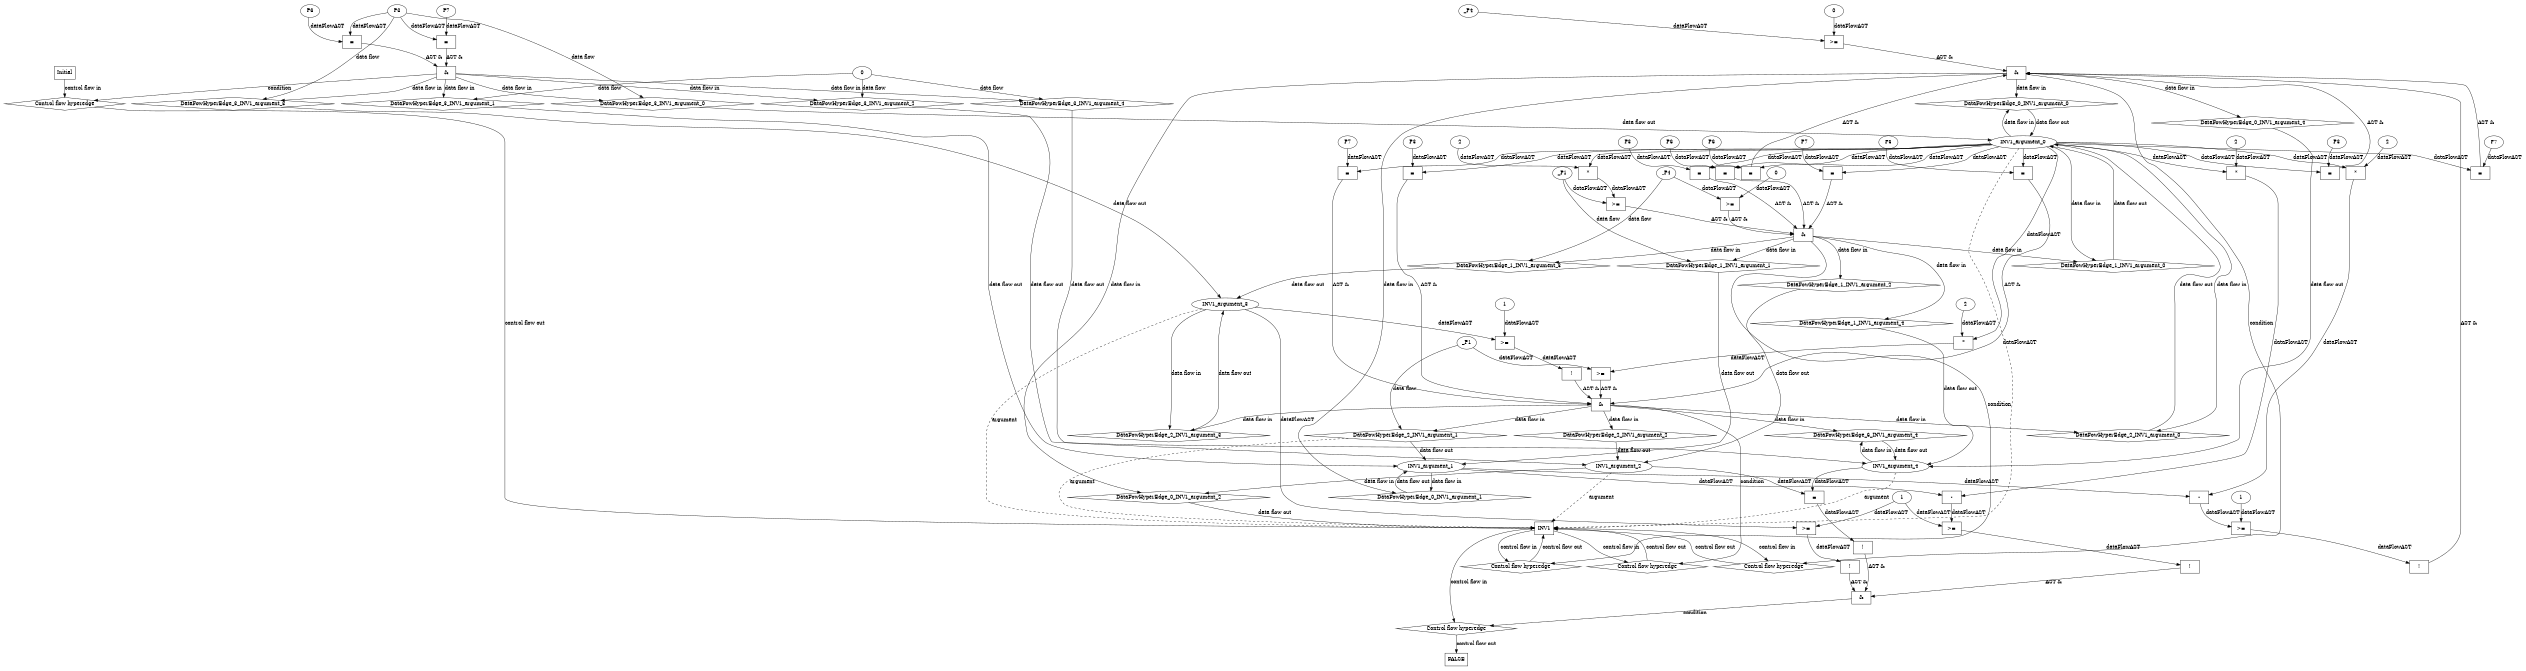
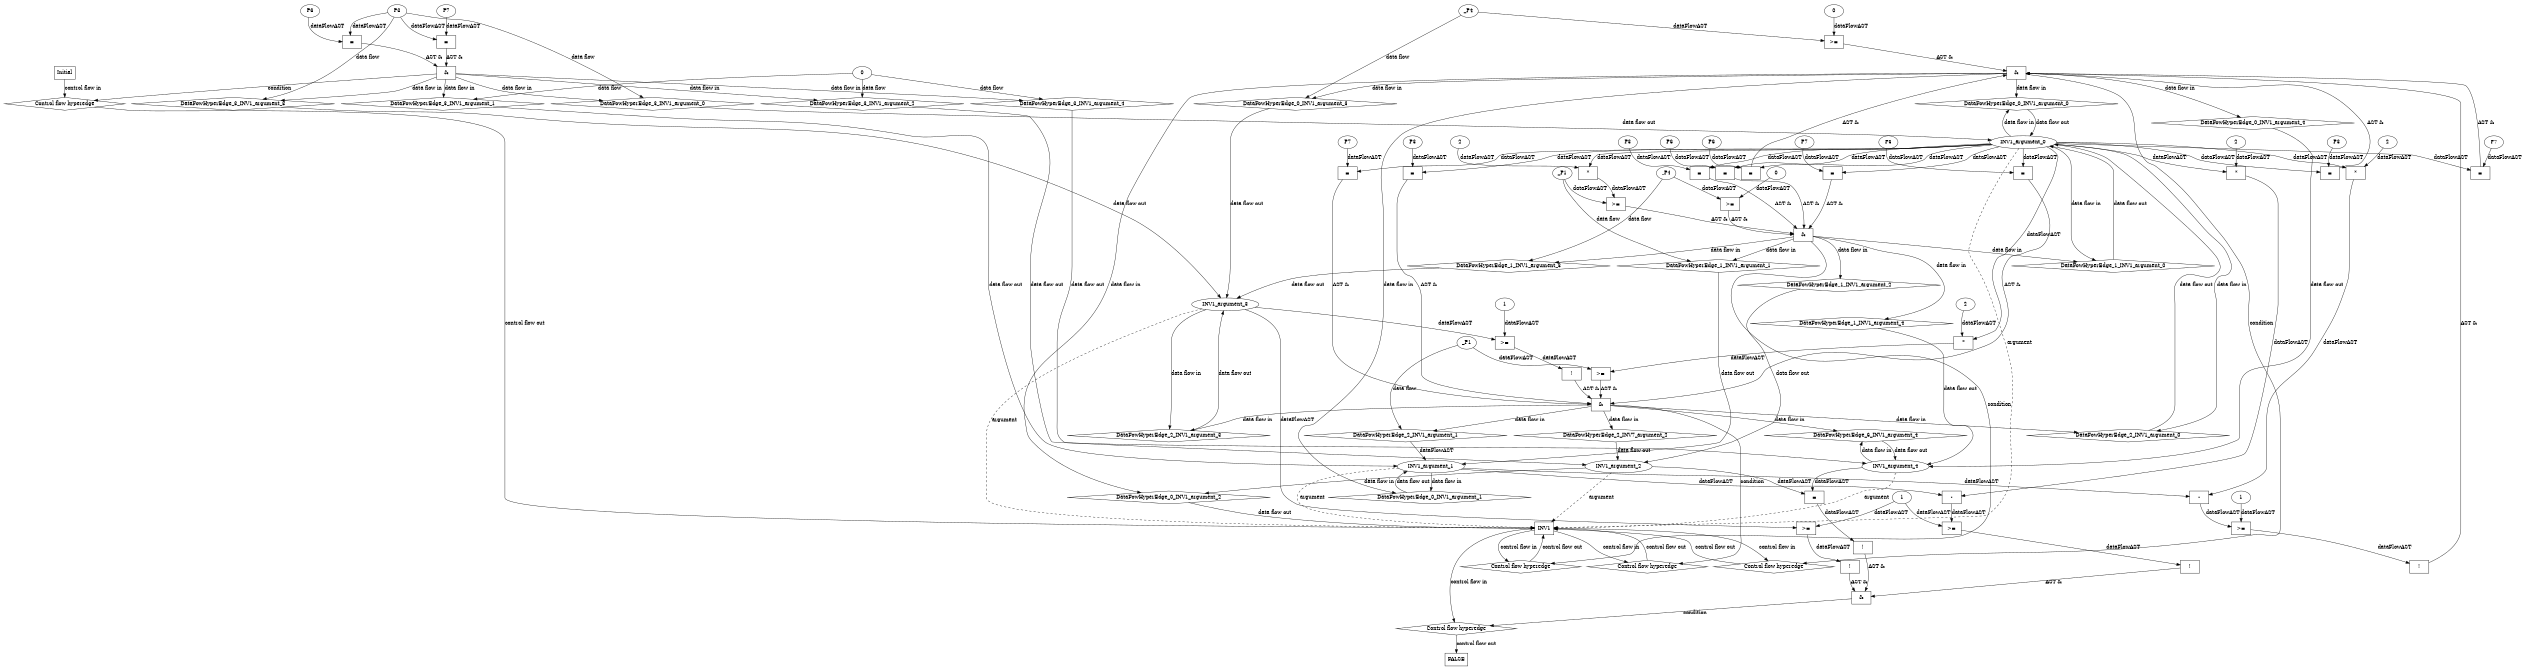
none -> (1295, 104)
(2020, 343) -> (2020, 343)
(1615, 436) -> (1615, 436)
(1436, 451) -> (1436, 451)
(1141, 515) -> (1356, 517)
